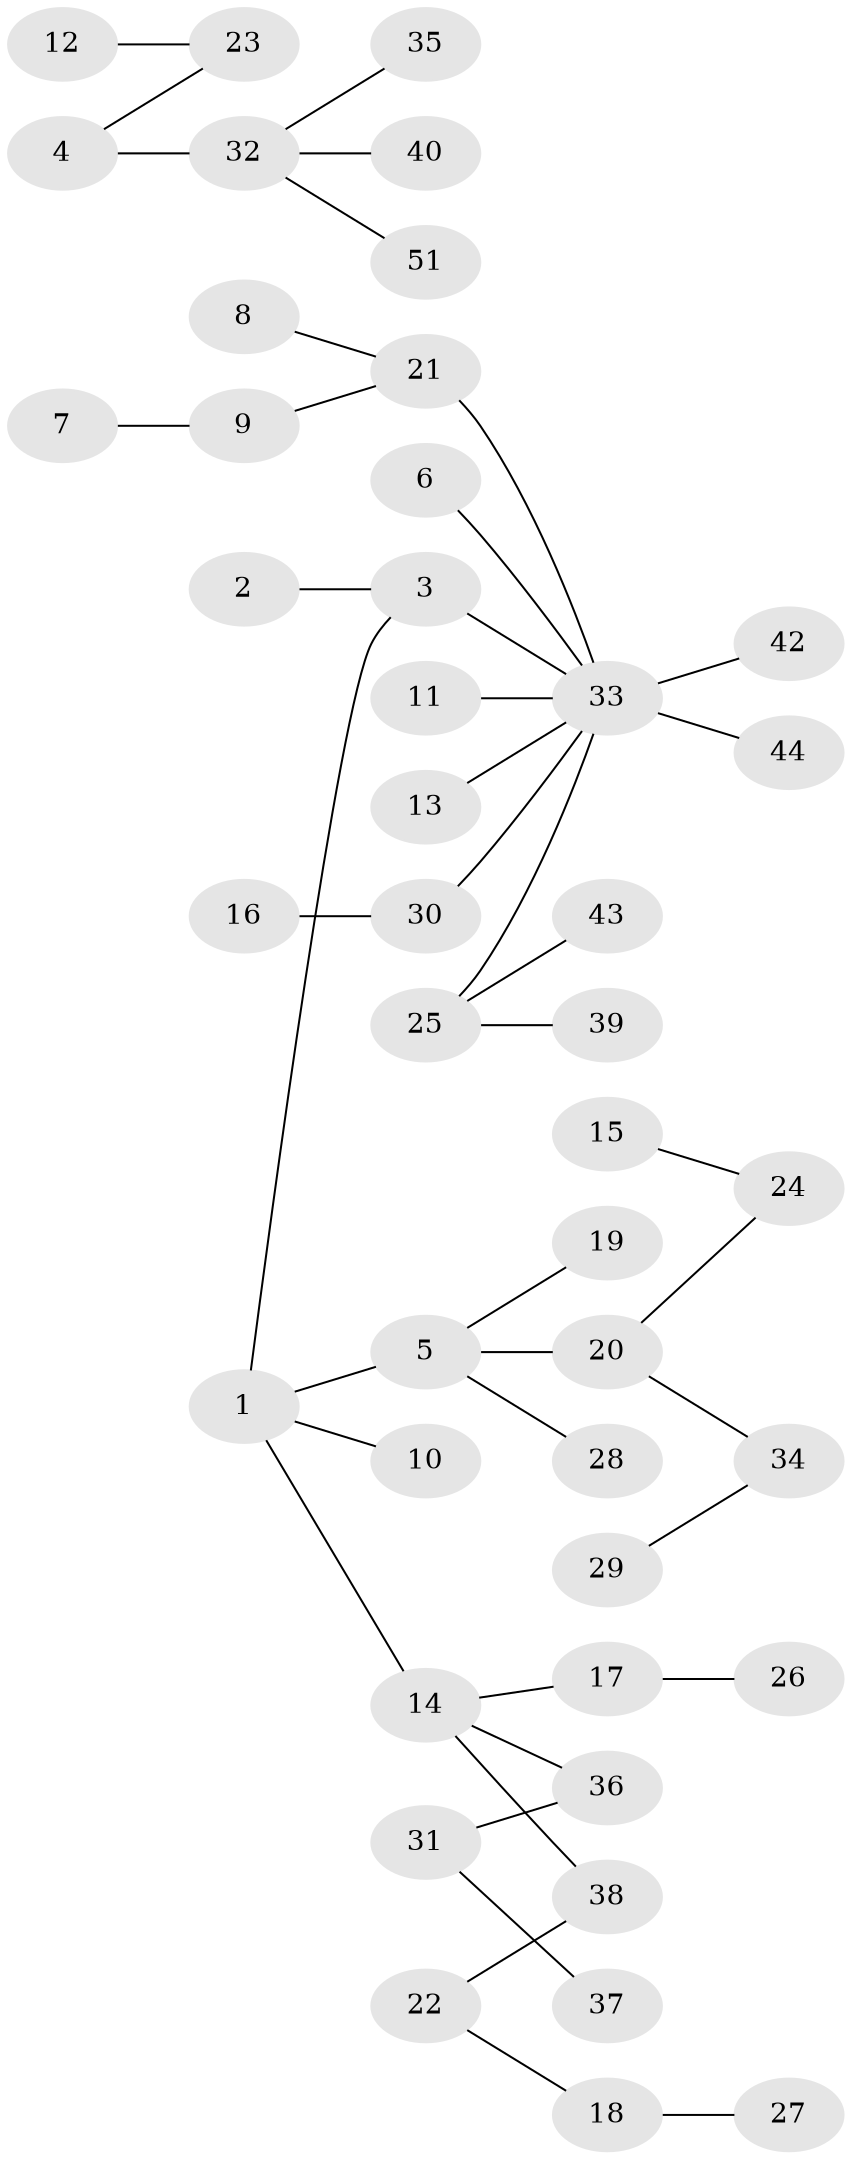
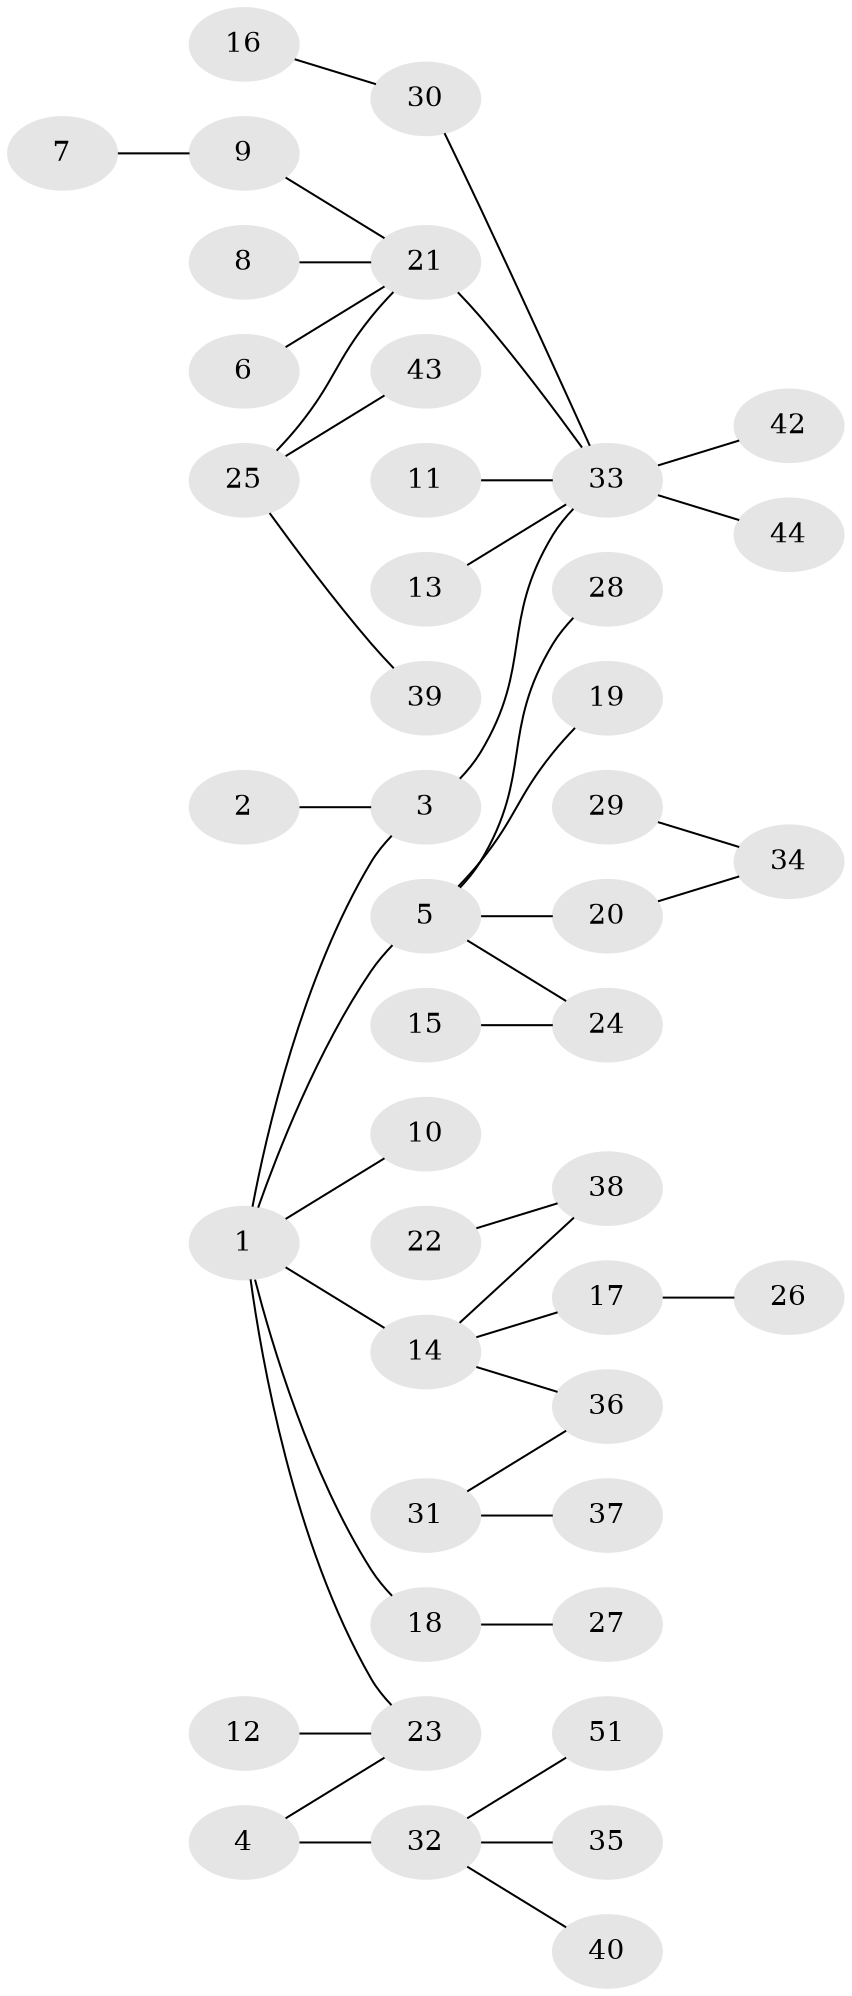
(522, 586) -> (335, 317)
(537, 871) -> (335, 371)
(698, 1270) -> (517, 971)
none -> (298, 1501)
(517, 2060) -> (309, 1445)
